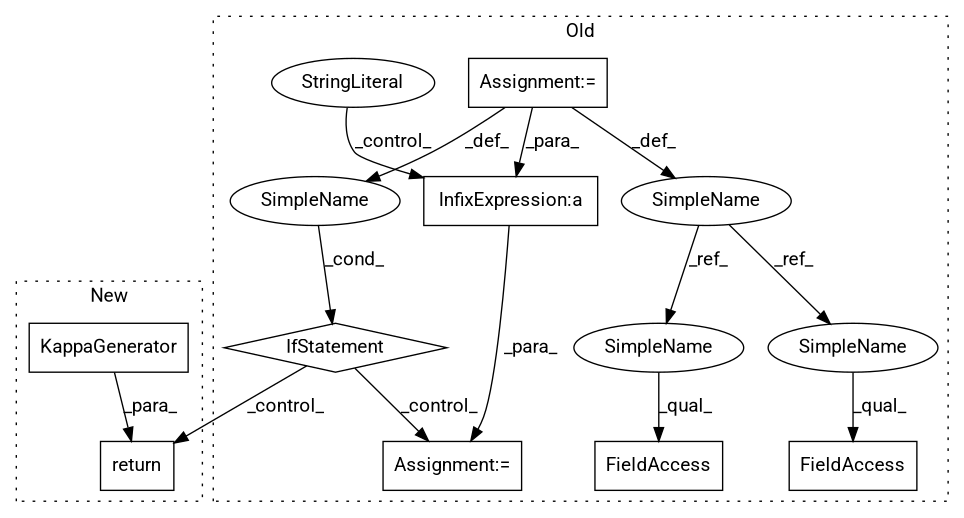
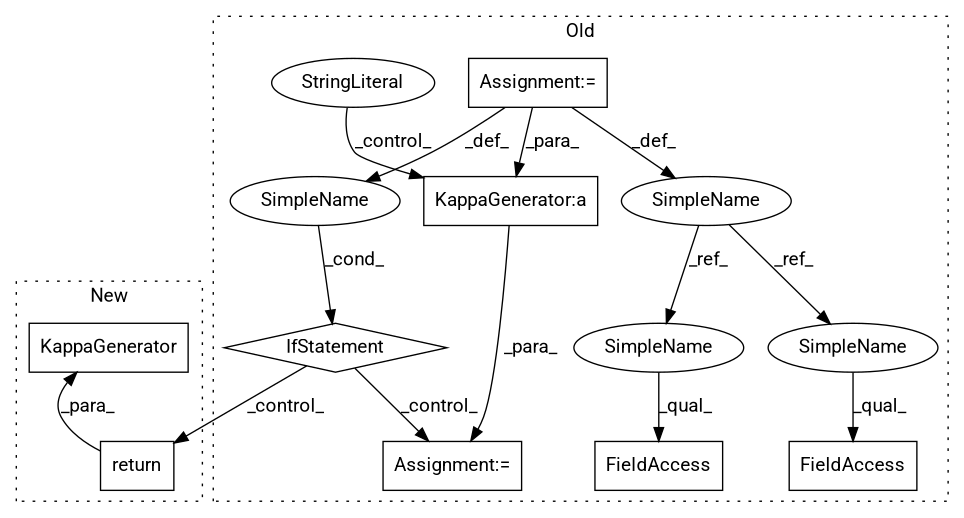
(511, 201) -> (511, 201)
(121, 400) -> (65, 423)
